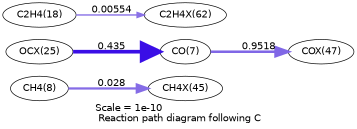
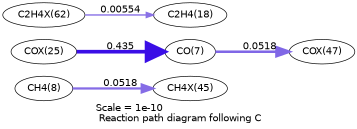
(107, 15) -> (116, 15)
(257, 47) -> (258, 47)
(39, 52) -> (44, 52)
(110, 83) -> (119, 83)
